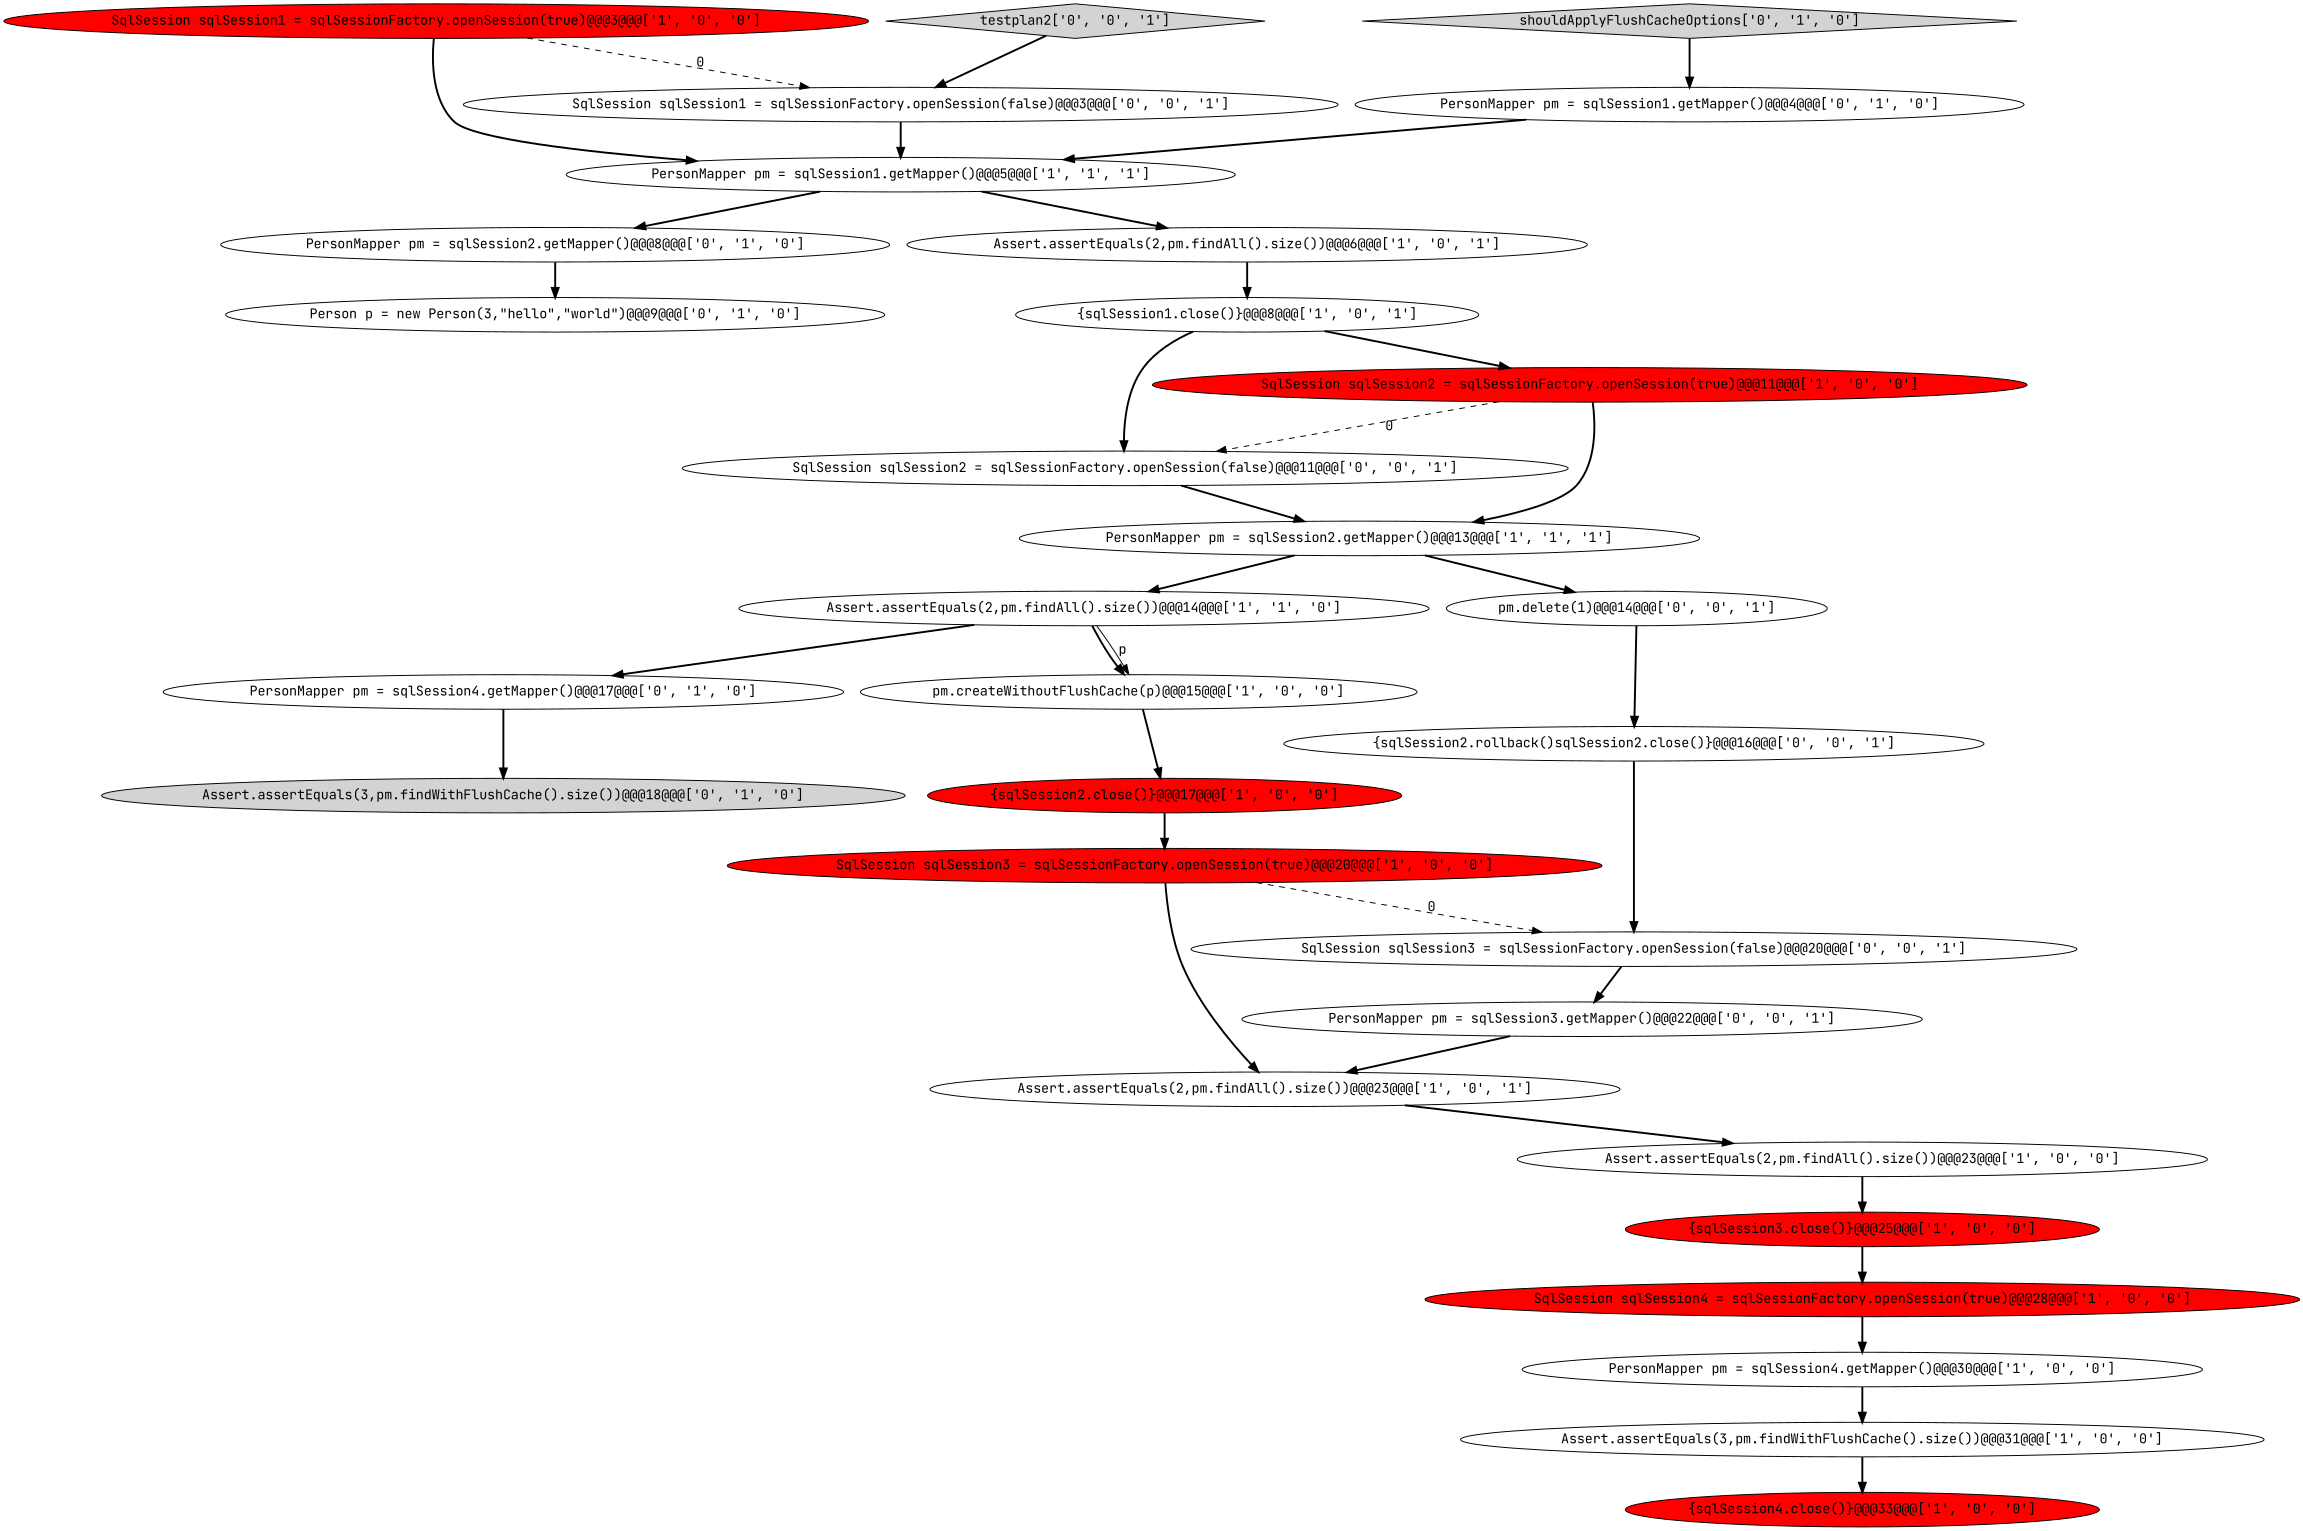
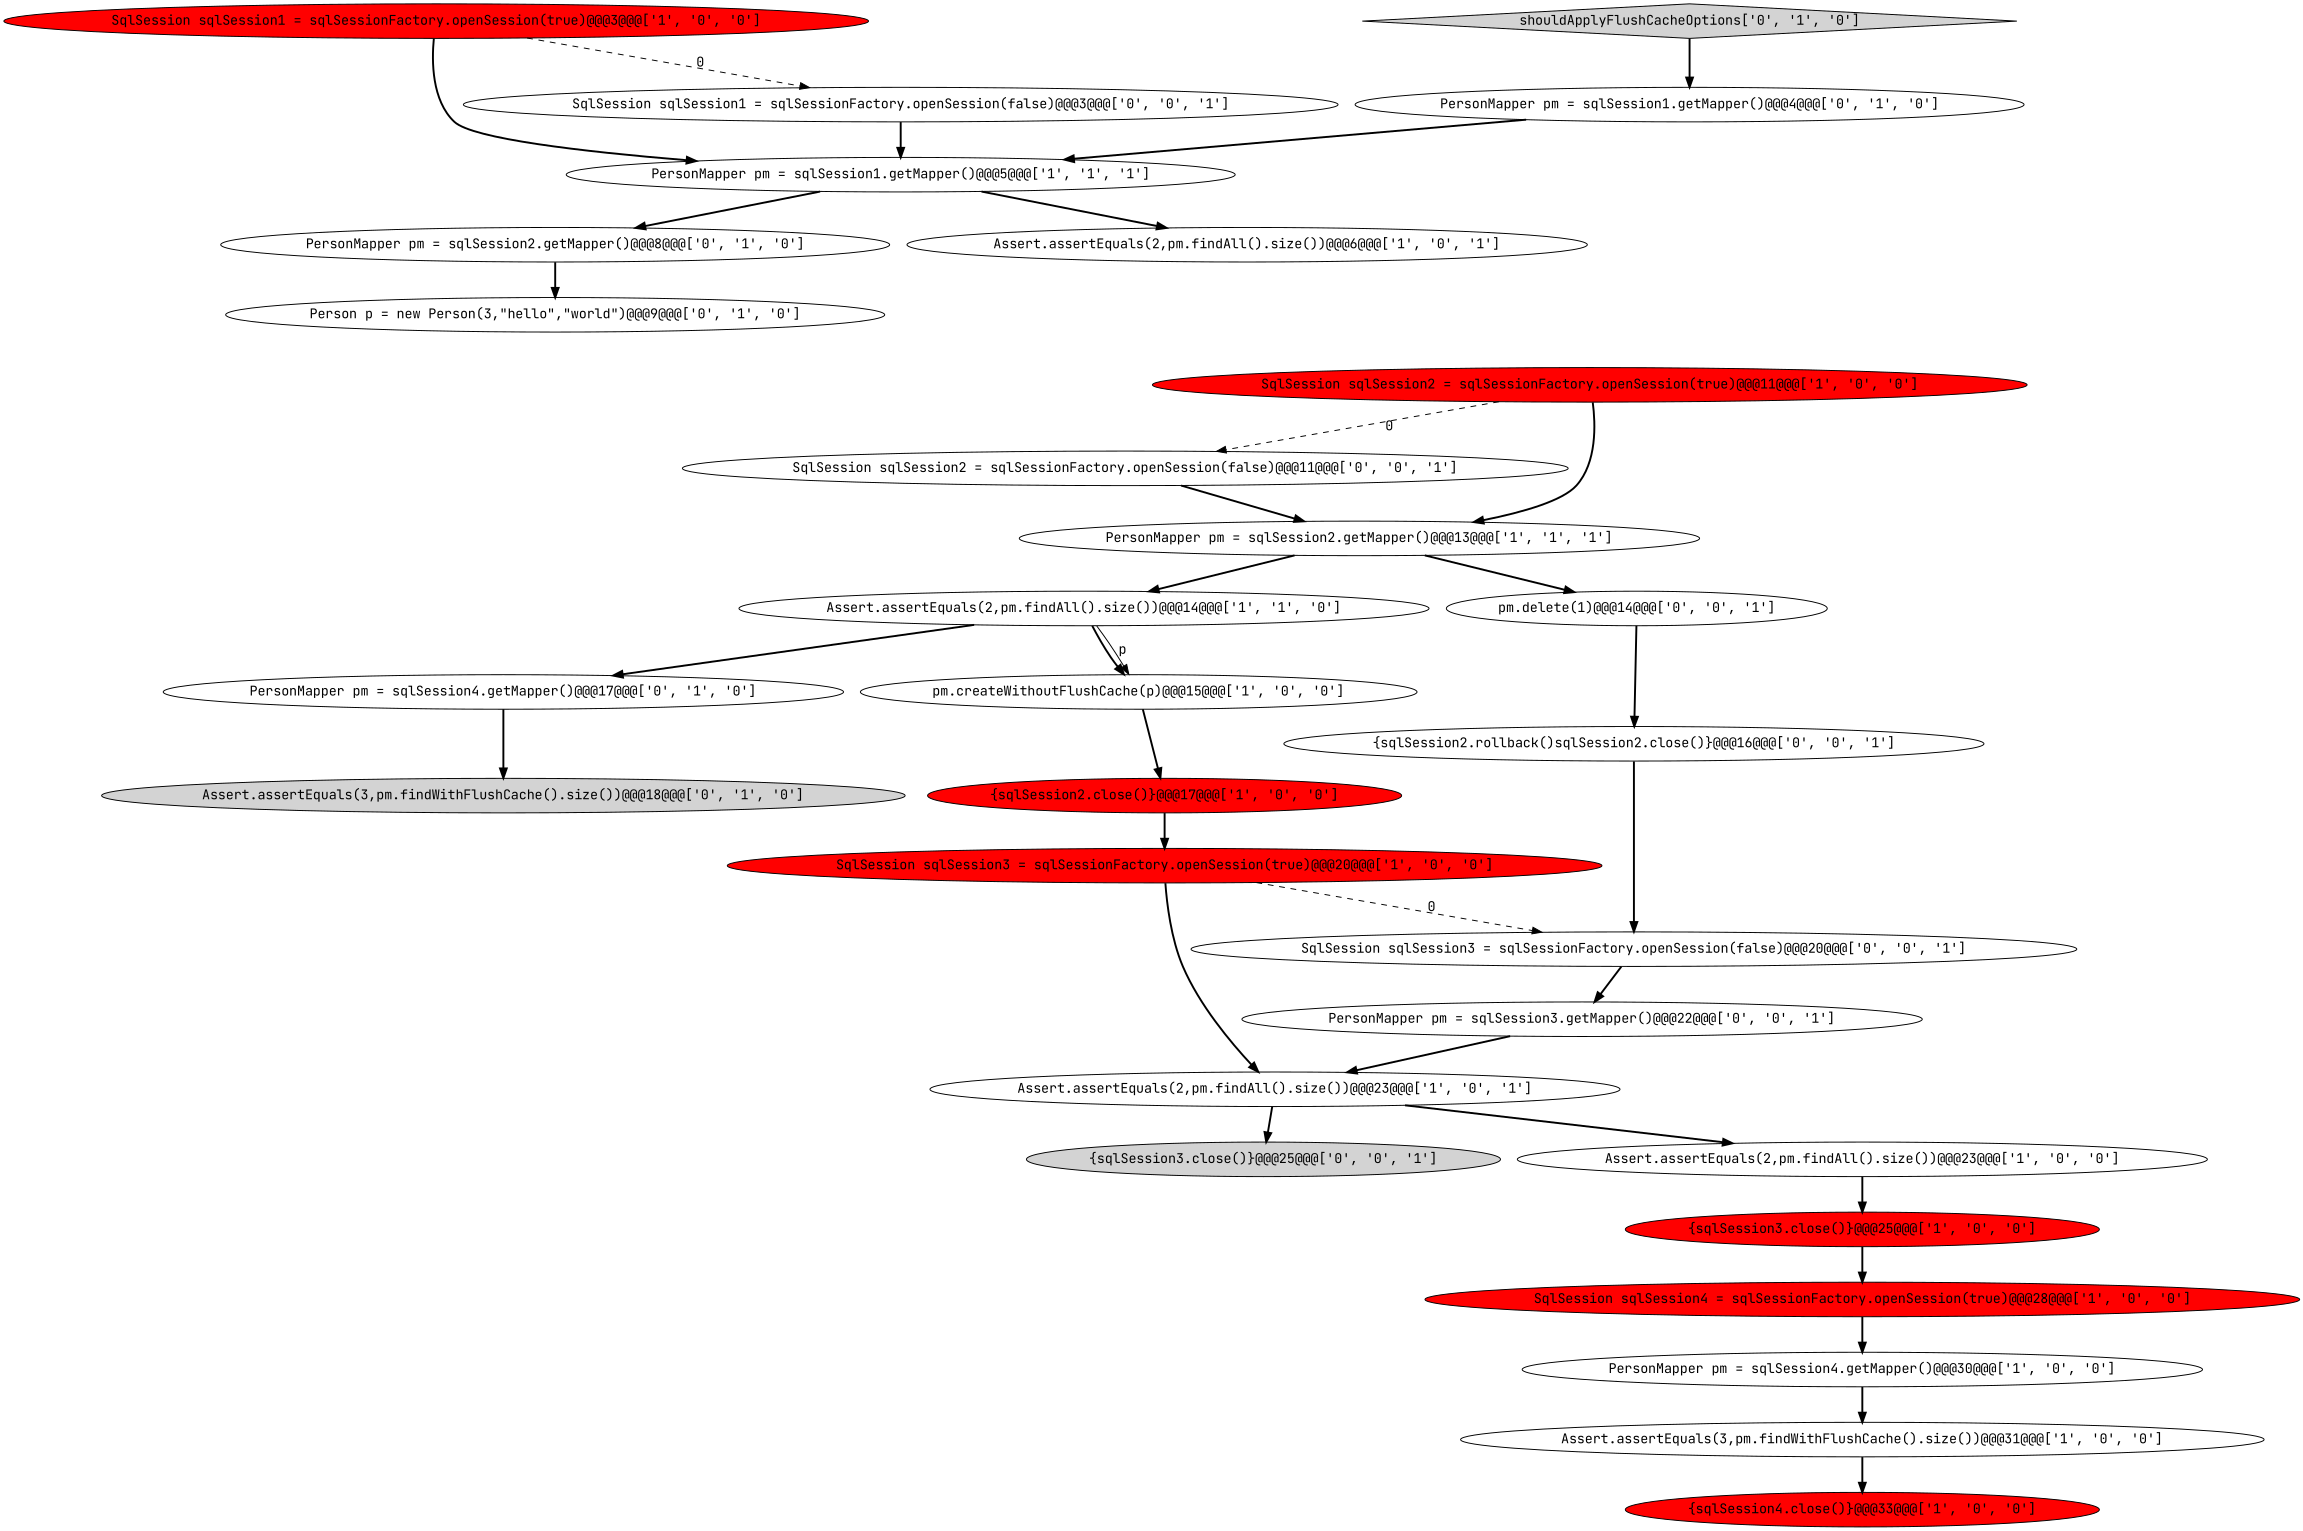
(1075, 21) -> none
(1247, 315) -> none
none -> (1263, 1159)
